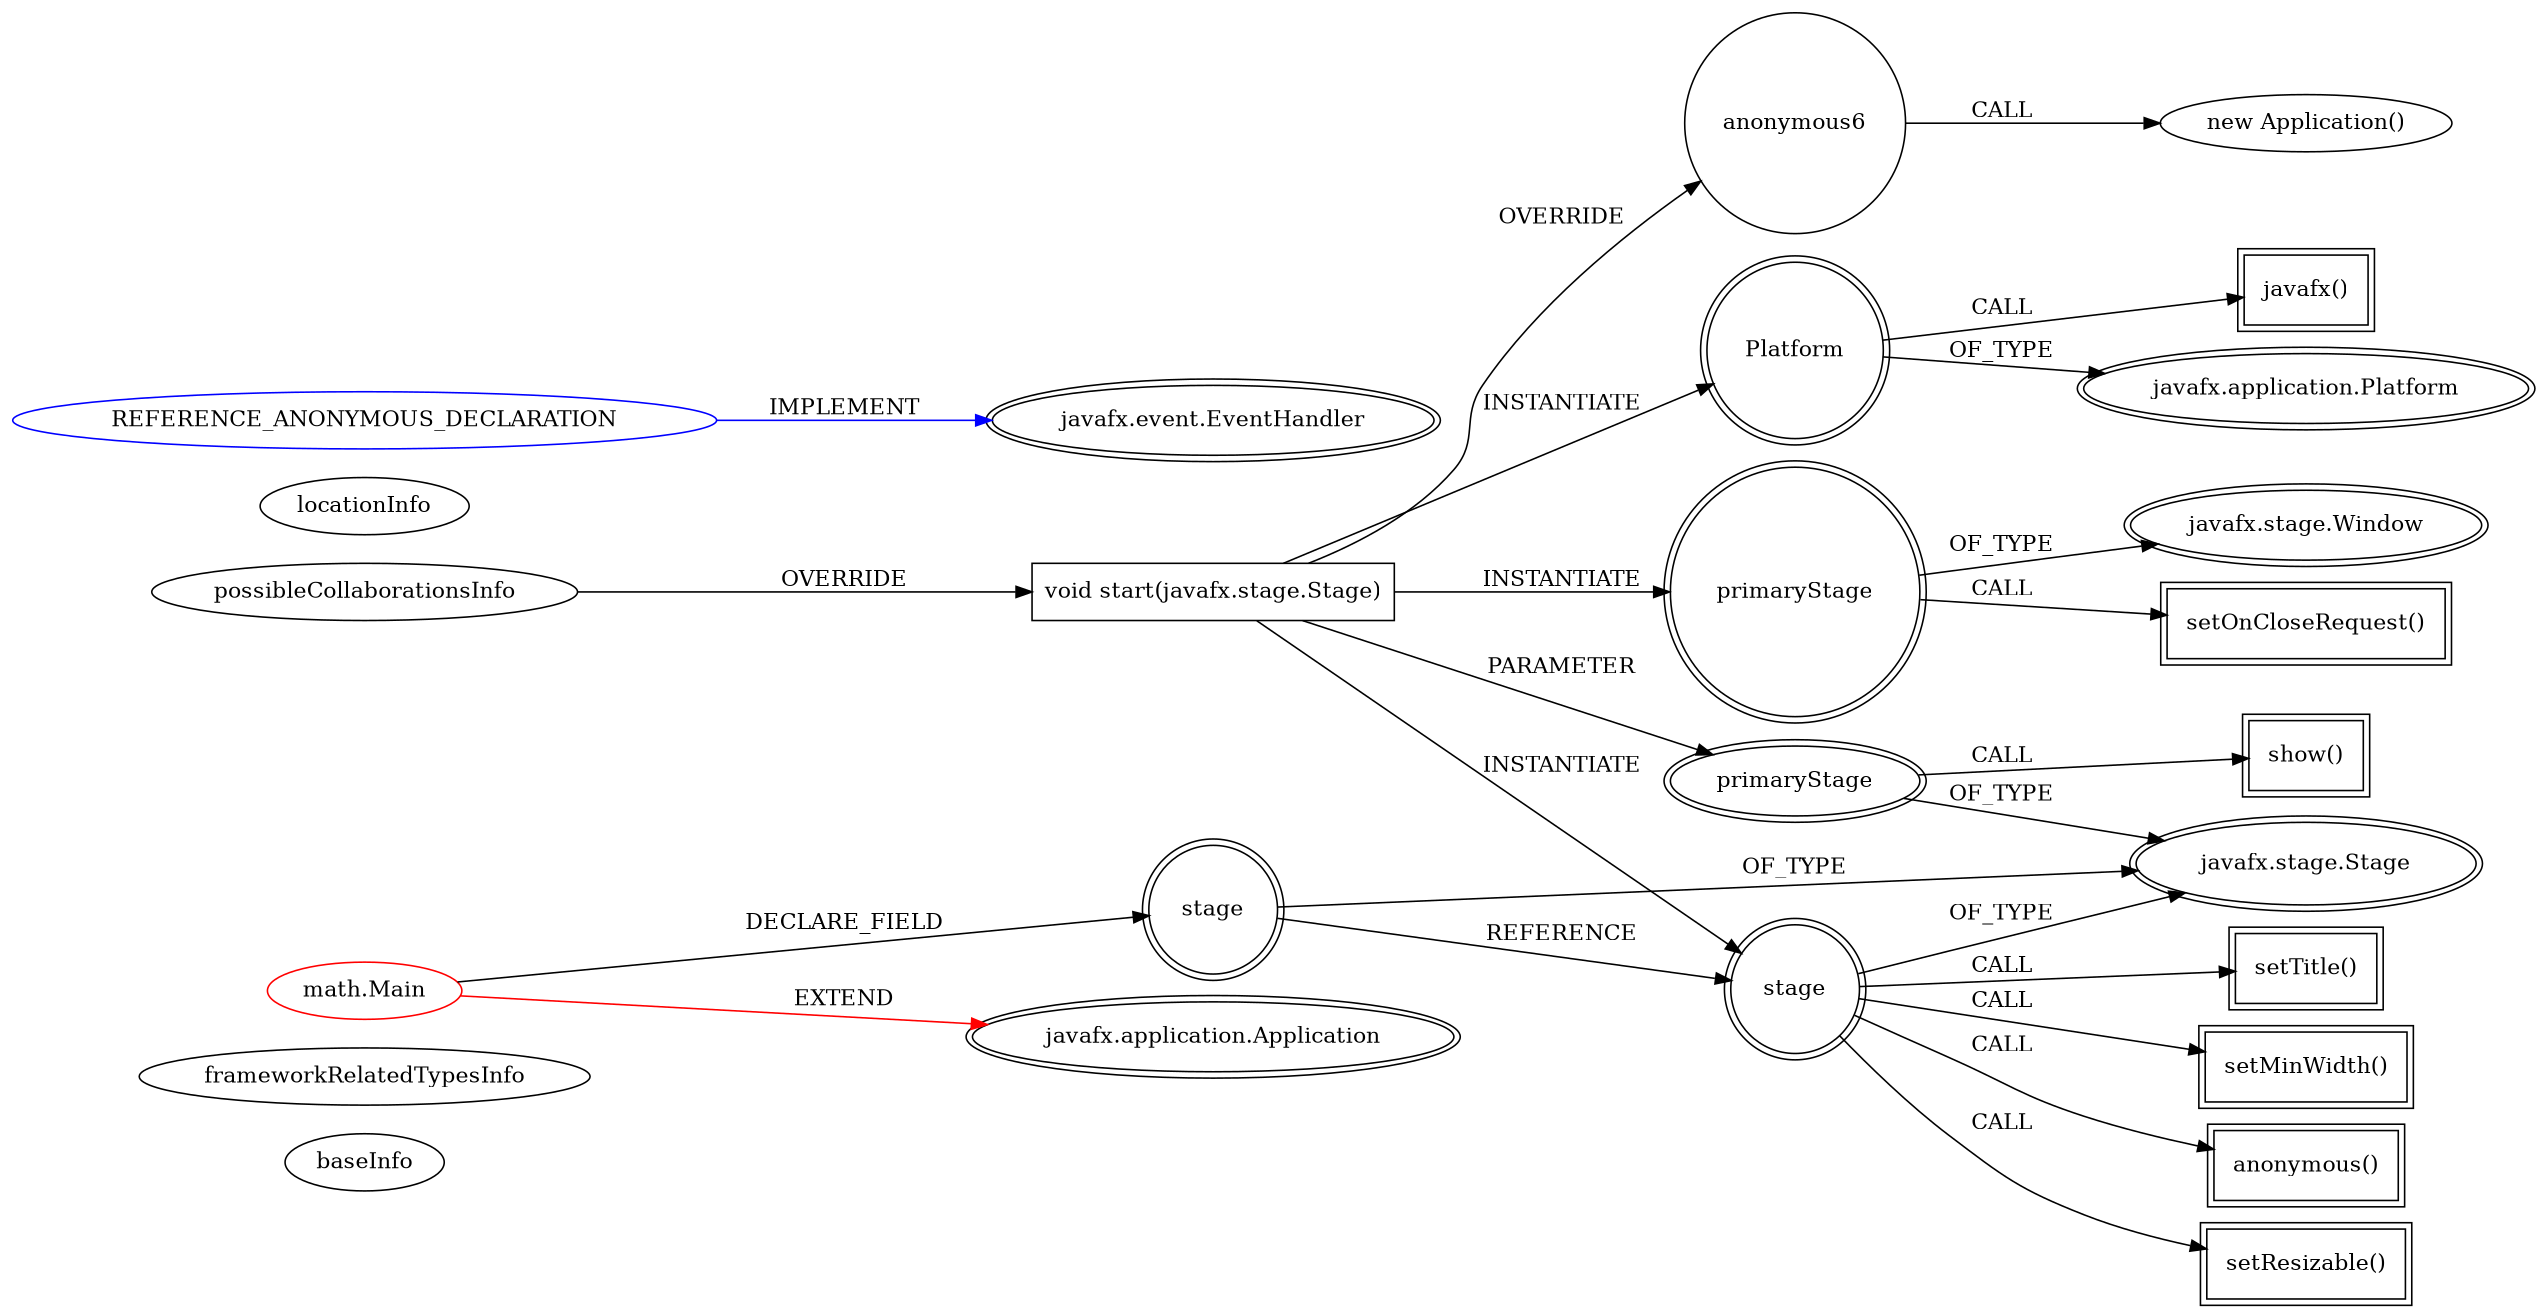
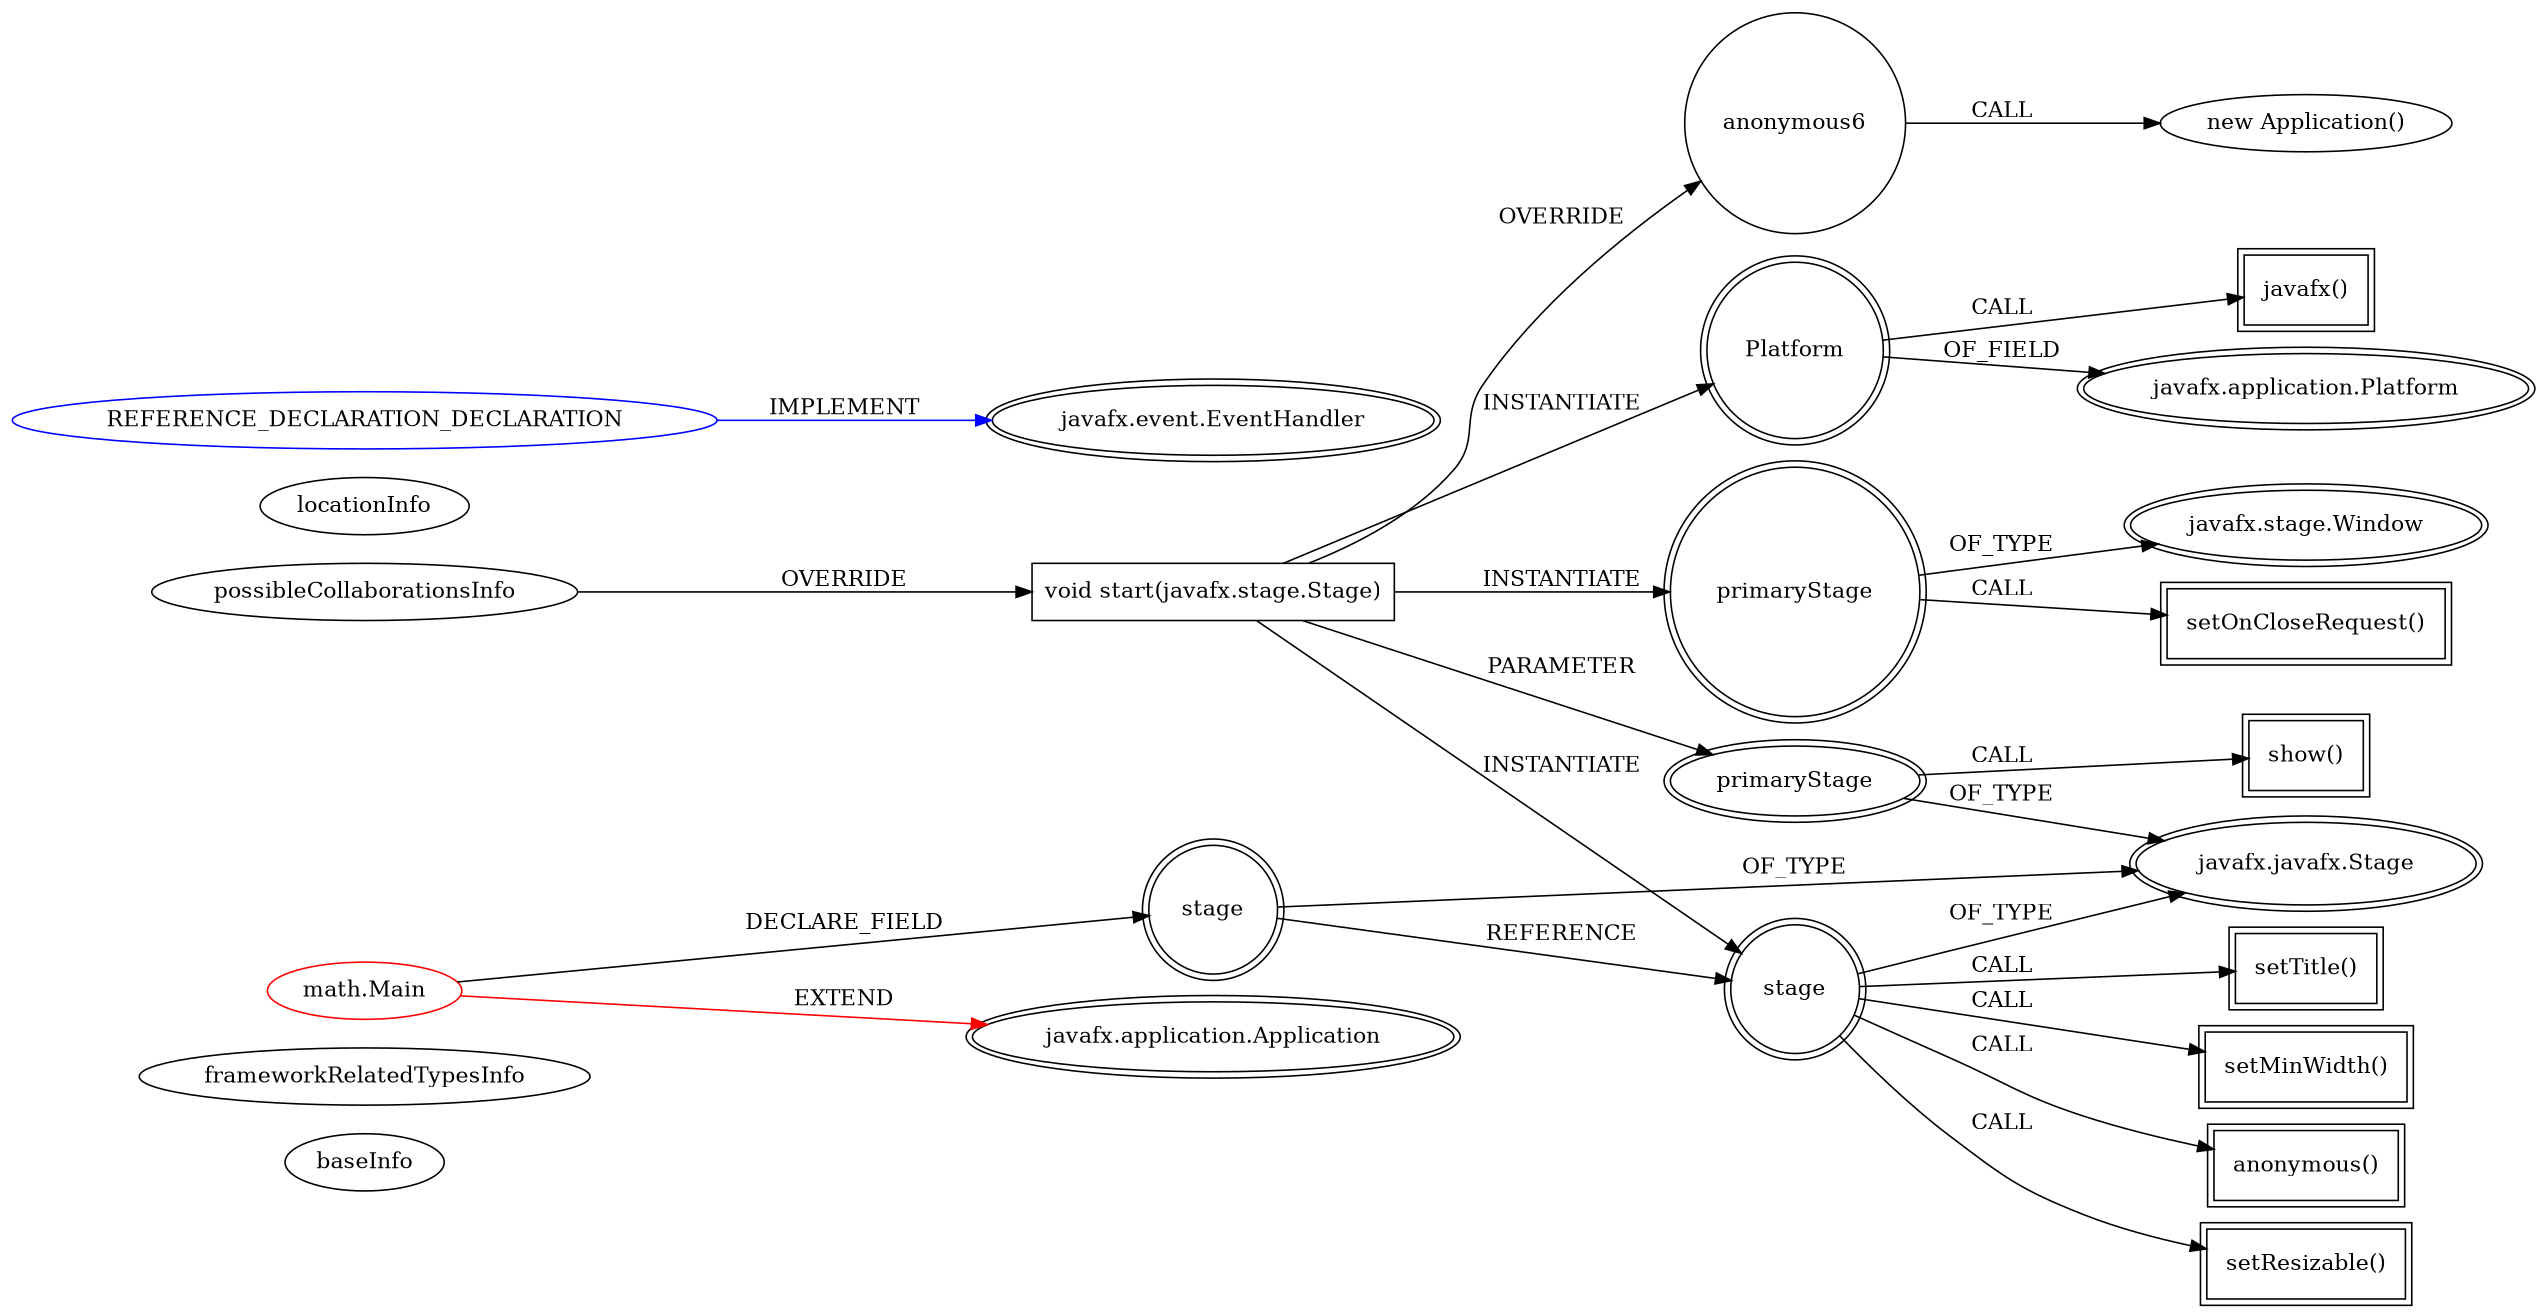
(2002, 351) -> (2002, 351)
(365, 420) -> (365, 420)
(2306, 864) -> (2306, 864)
